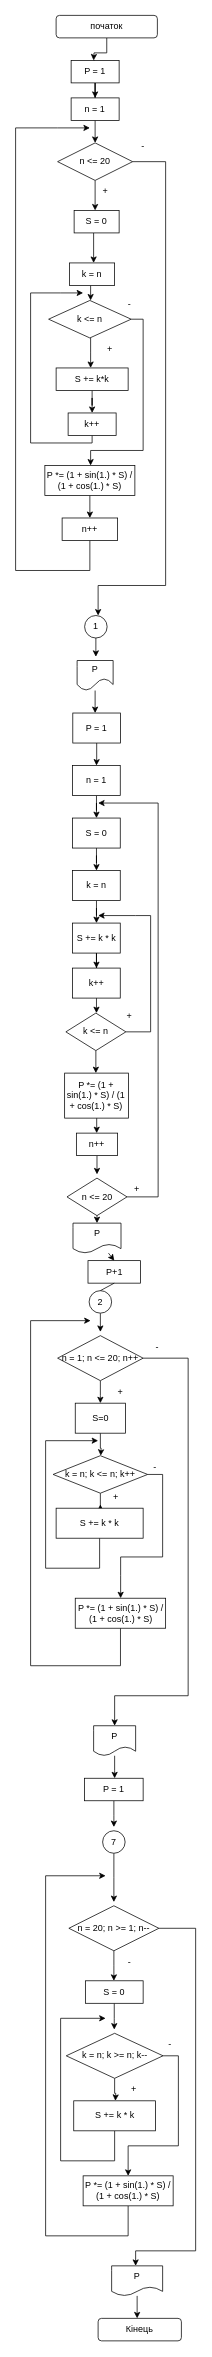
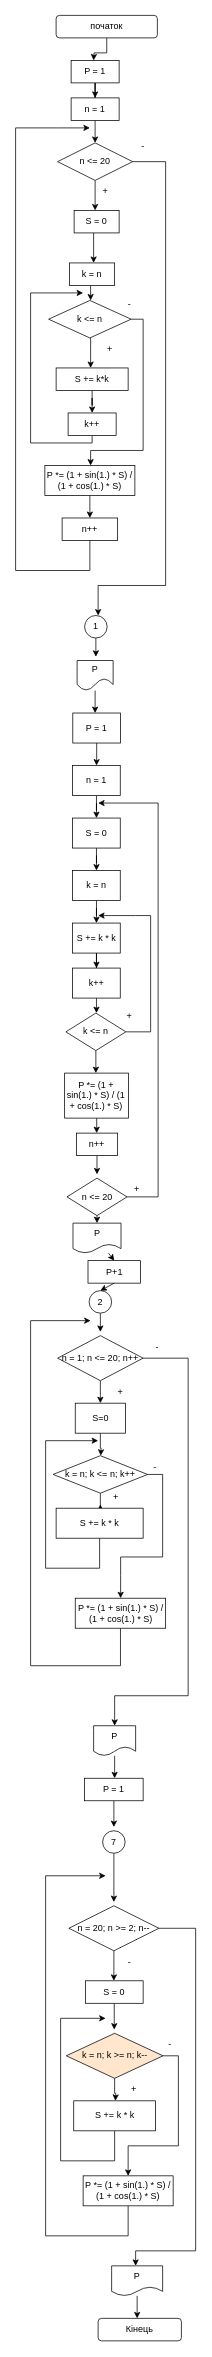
(104, 1288) -> (106, 1287)
(114, 1928) -> (114, 1928)
(114, 2055) -> (114, 2055)
